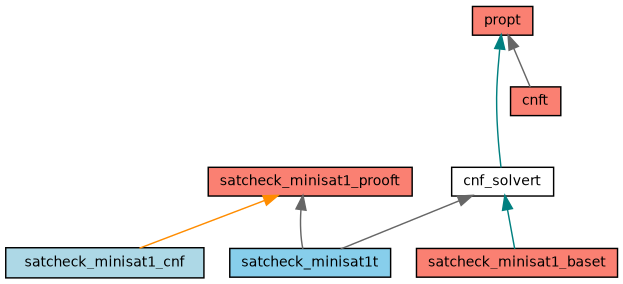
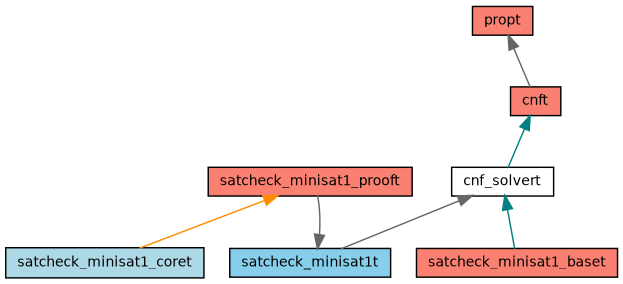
(497, 108) -> (516, 148)
(301, 230) -> (320, 215)
(105, 263) -> (105, 263)
